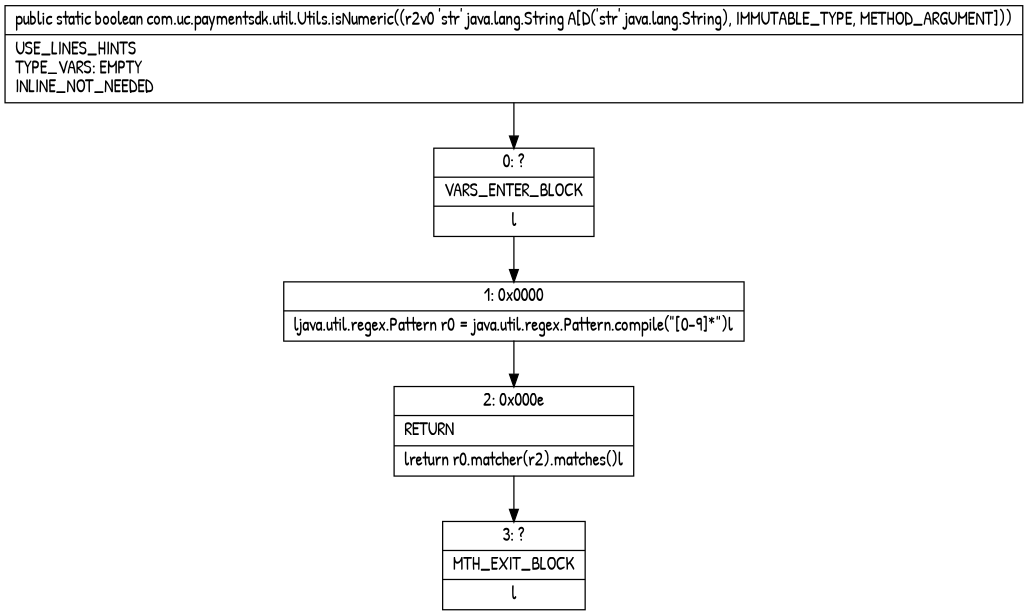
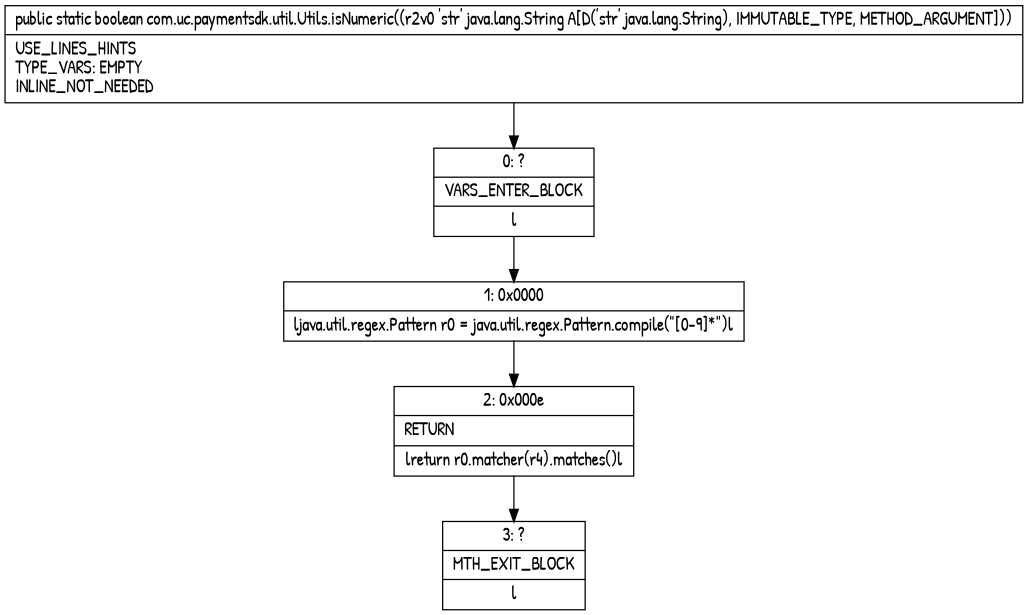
(514, 460) -> (514, 460)
